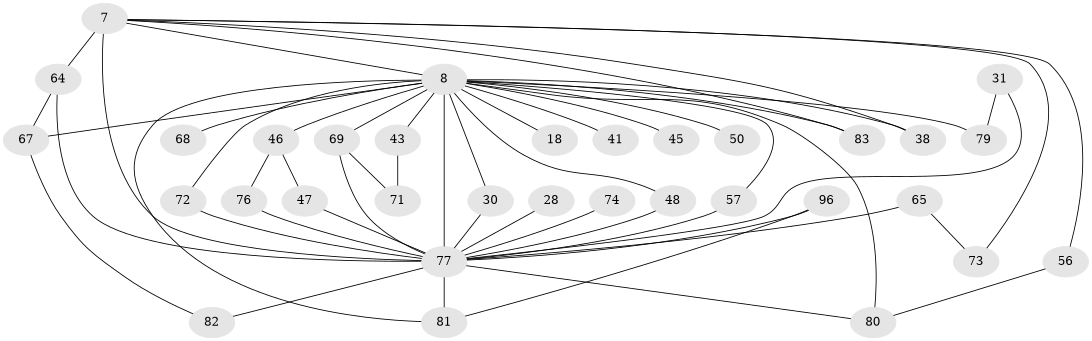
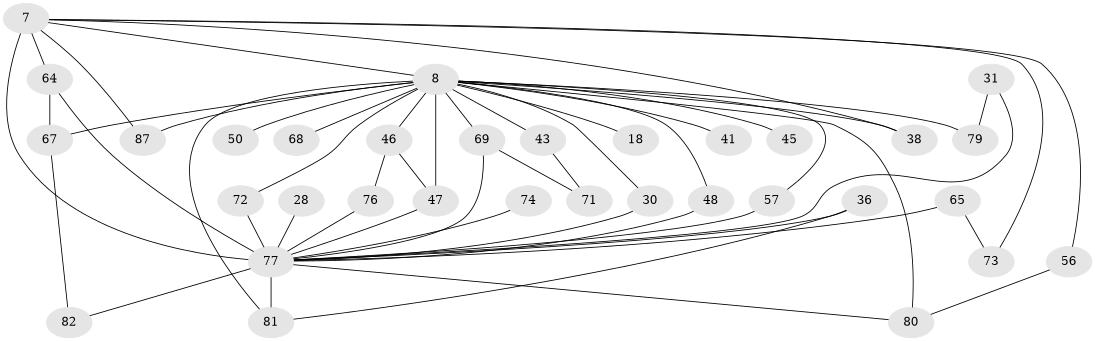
(862, 140) -> (143, 140)
(444, 171) -> (436, 140)
(827, 201) -> (865, 201)
